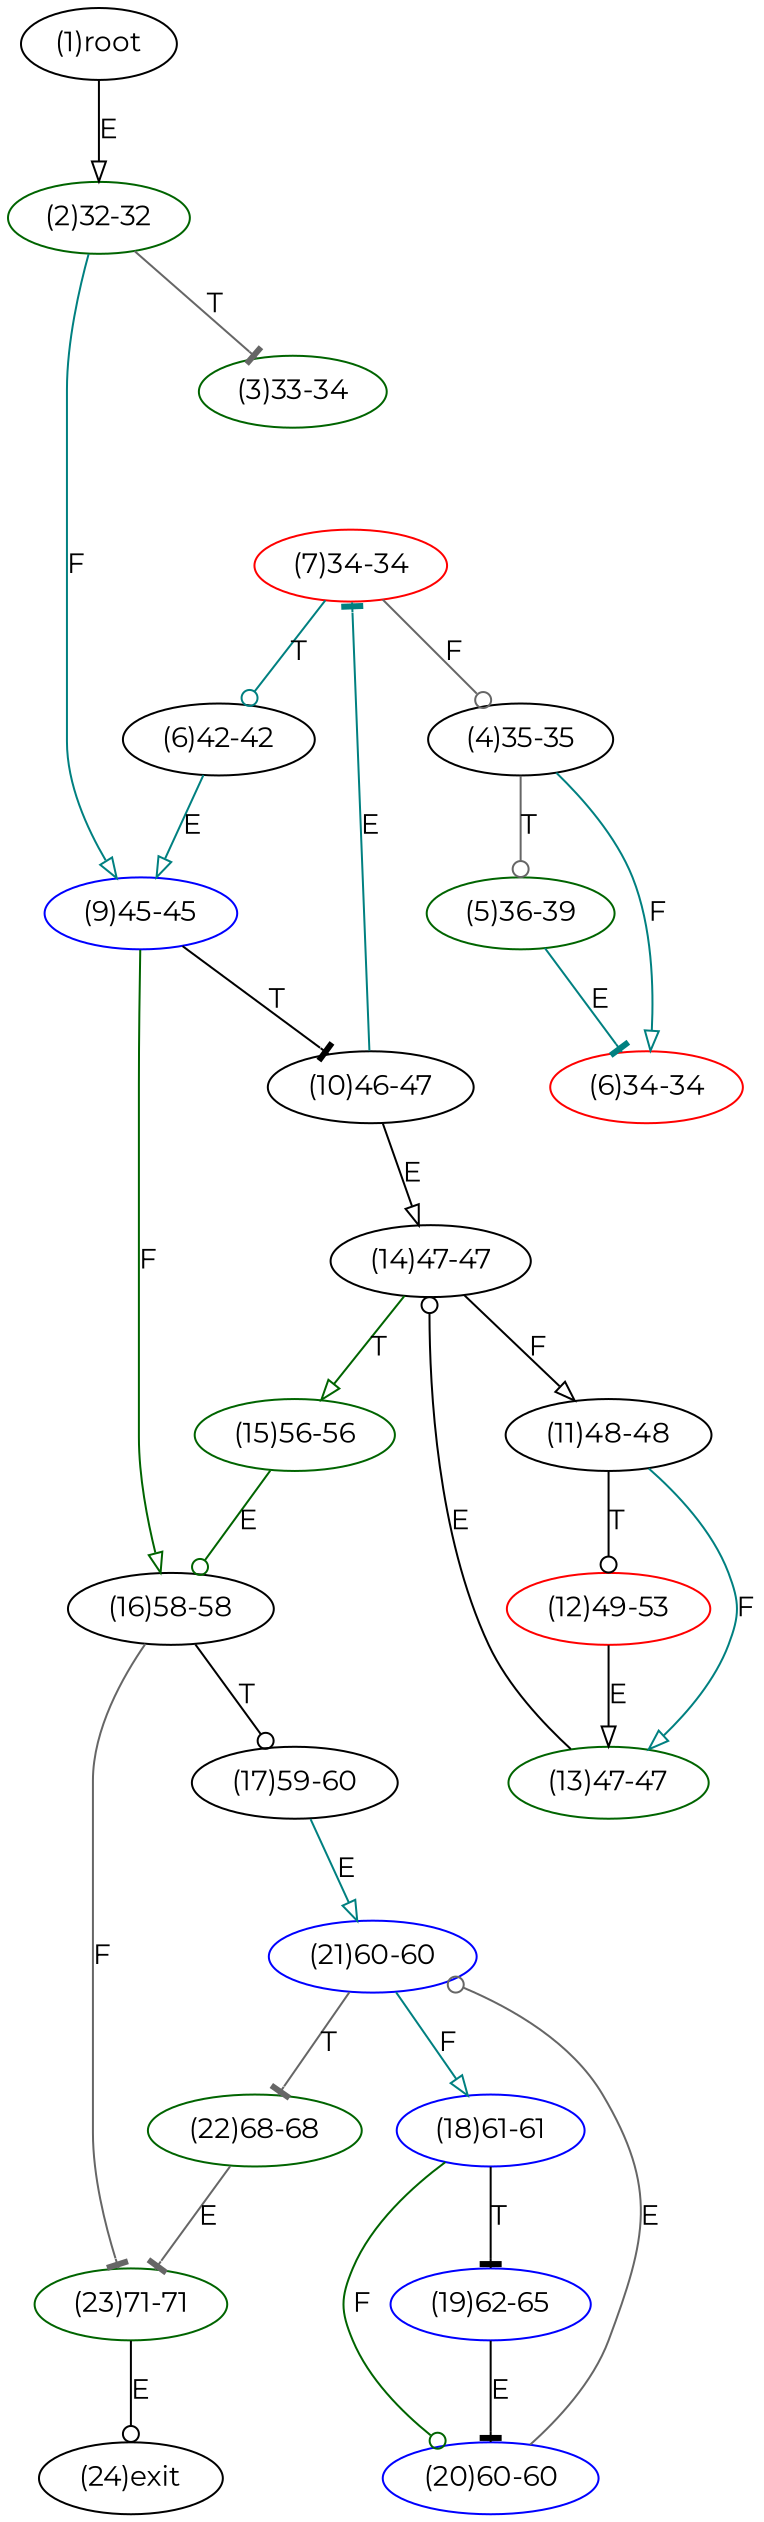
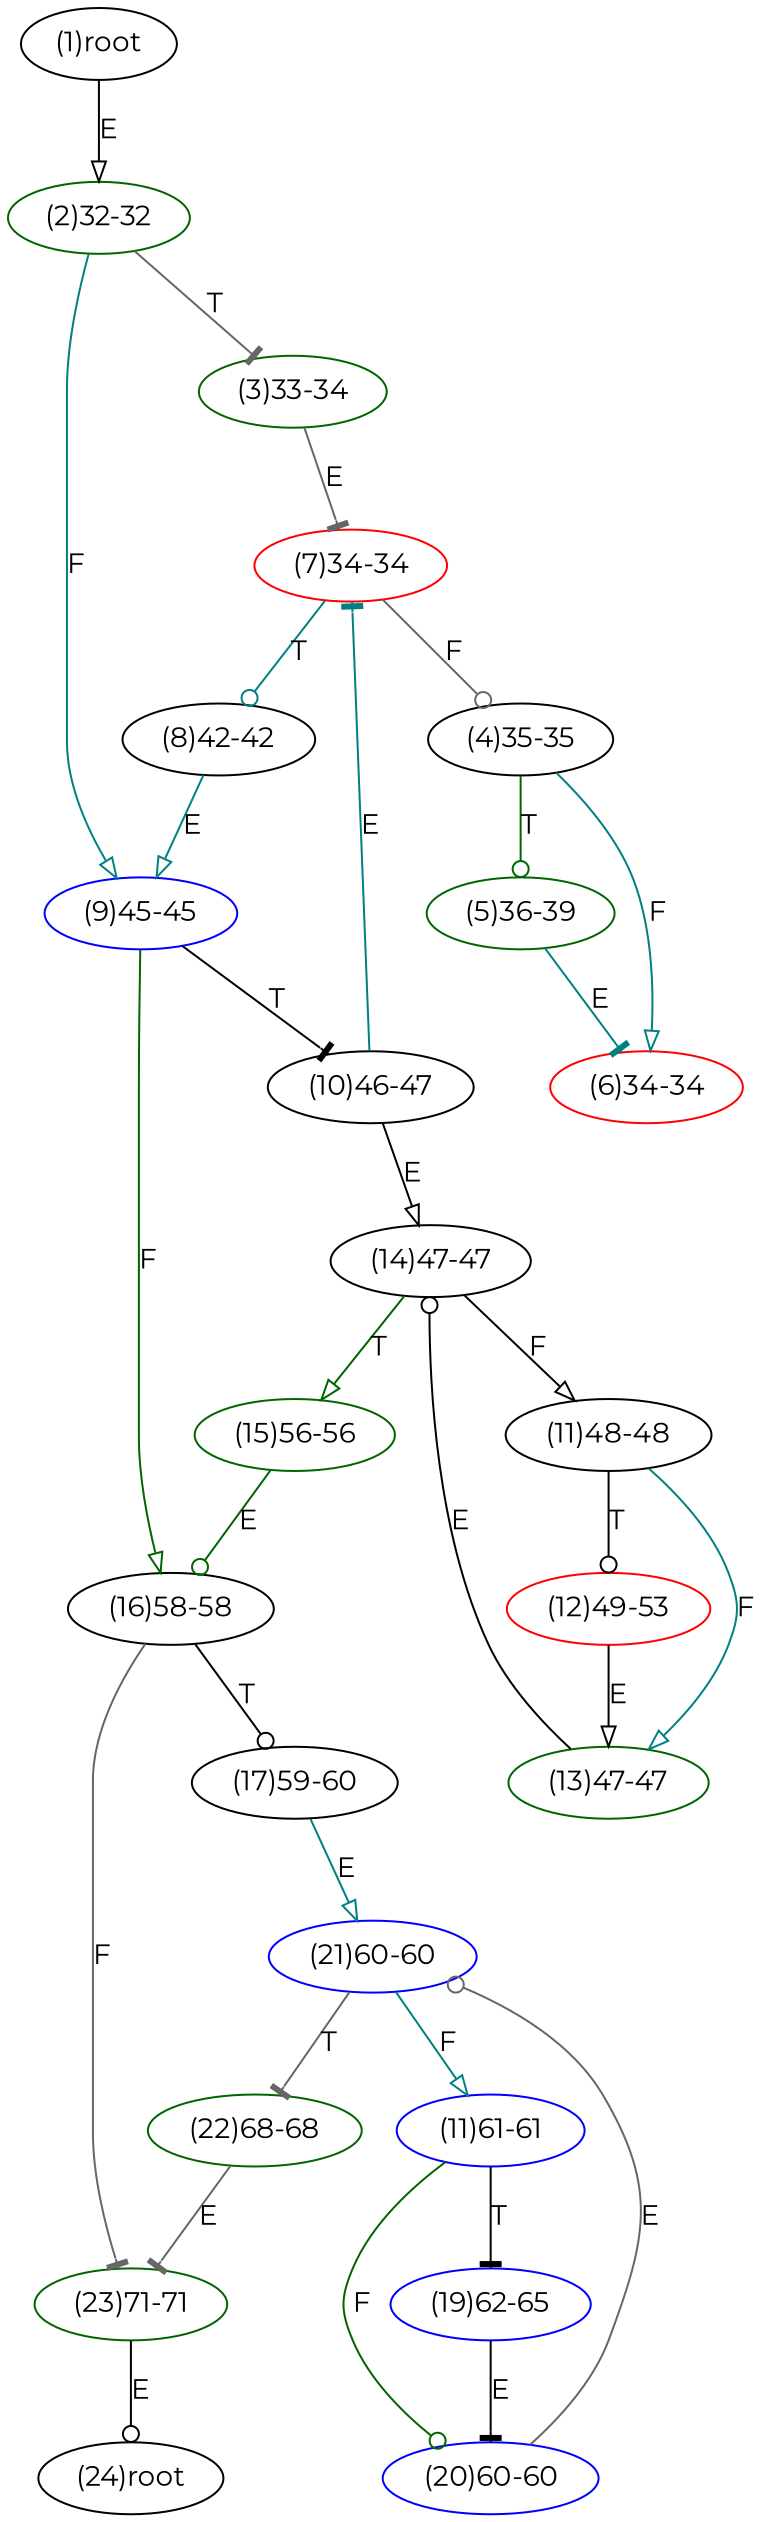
none -> (320, 474)
(219, 739) -> (219, 739)
(521, 818) -> (521, 818)
(491, 2131) -> (491, 2131)
(131, 2478) -> (131, 2478)
